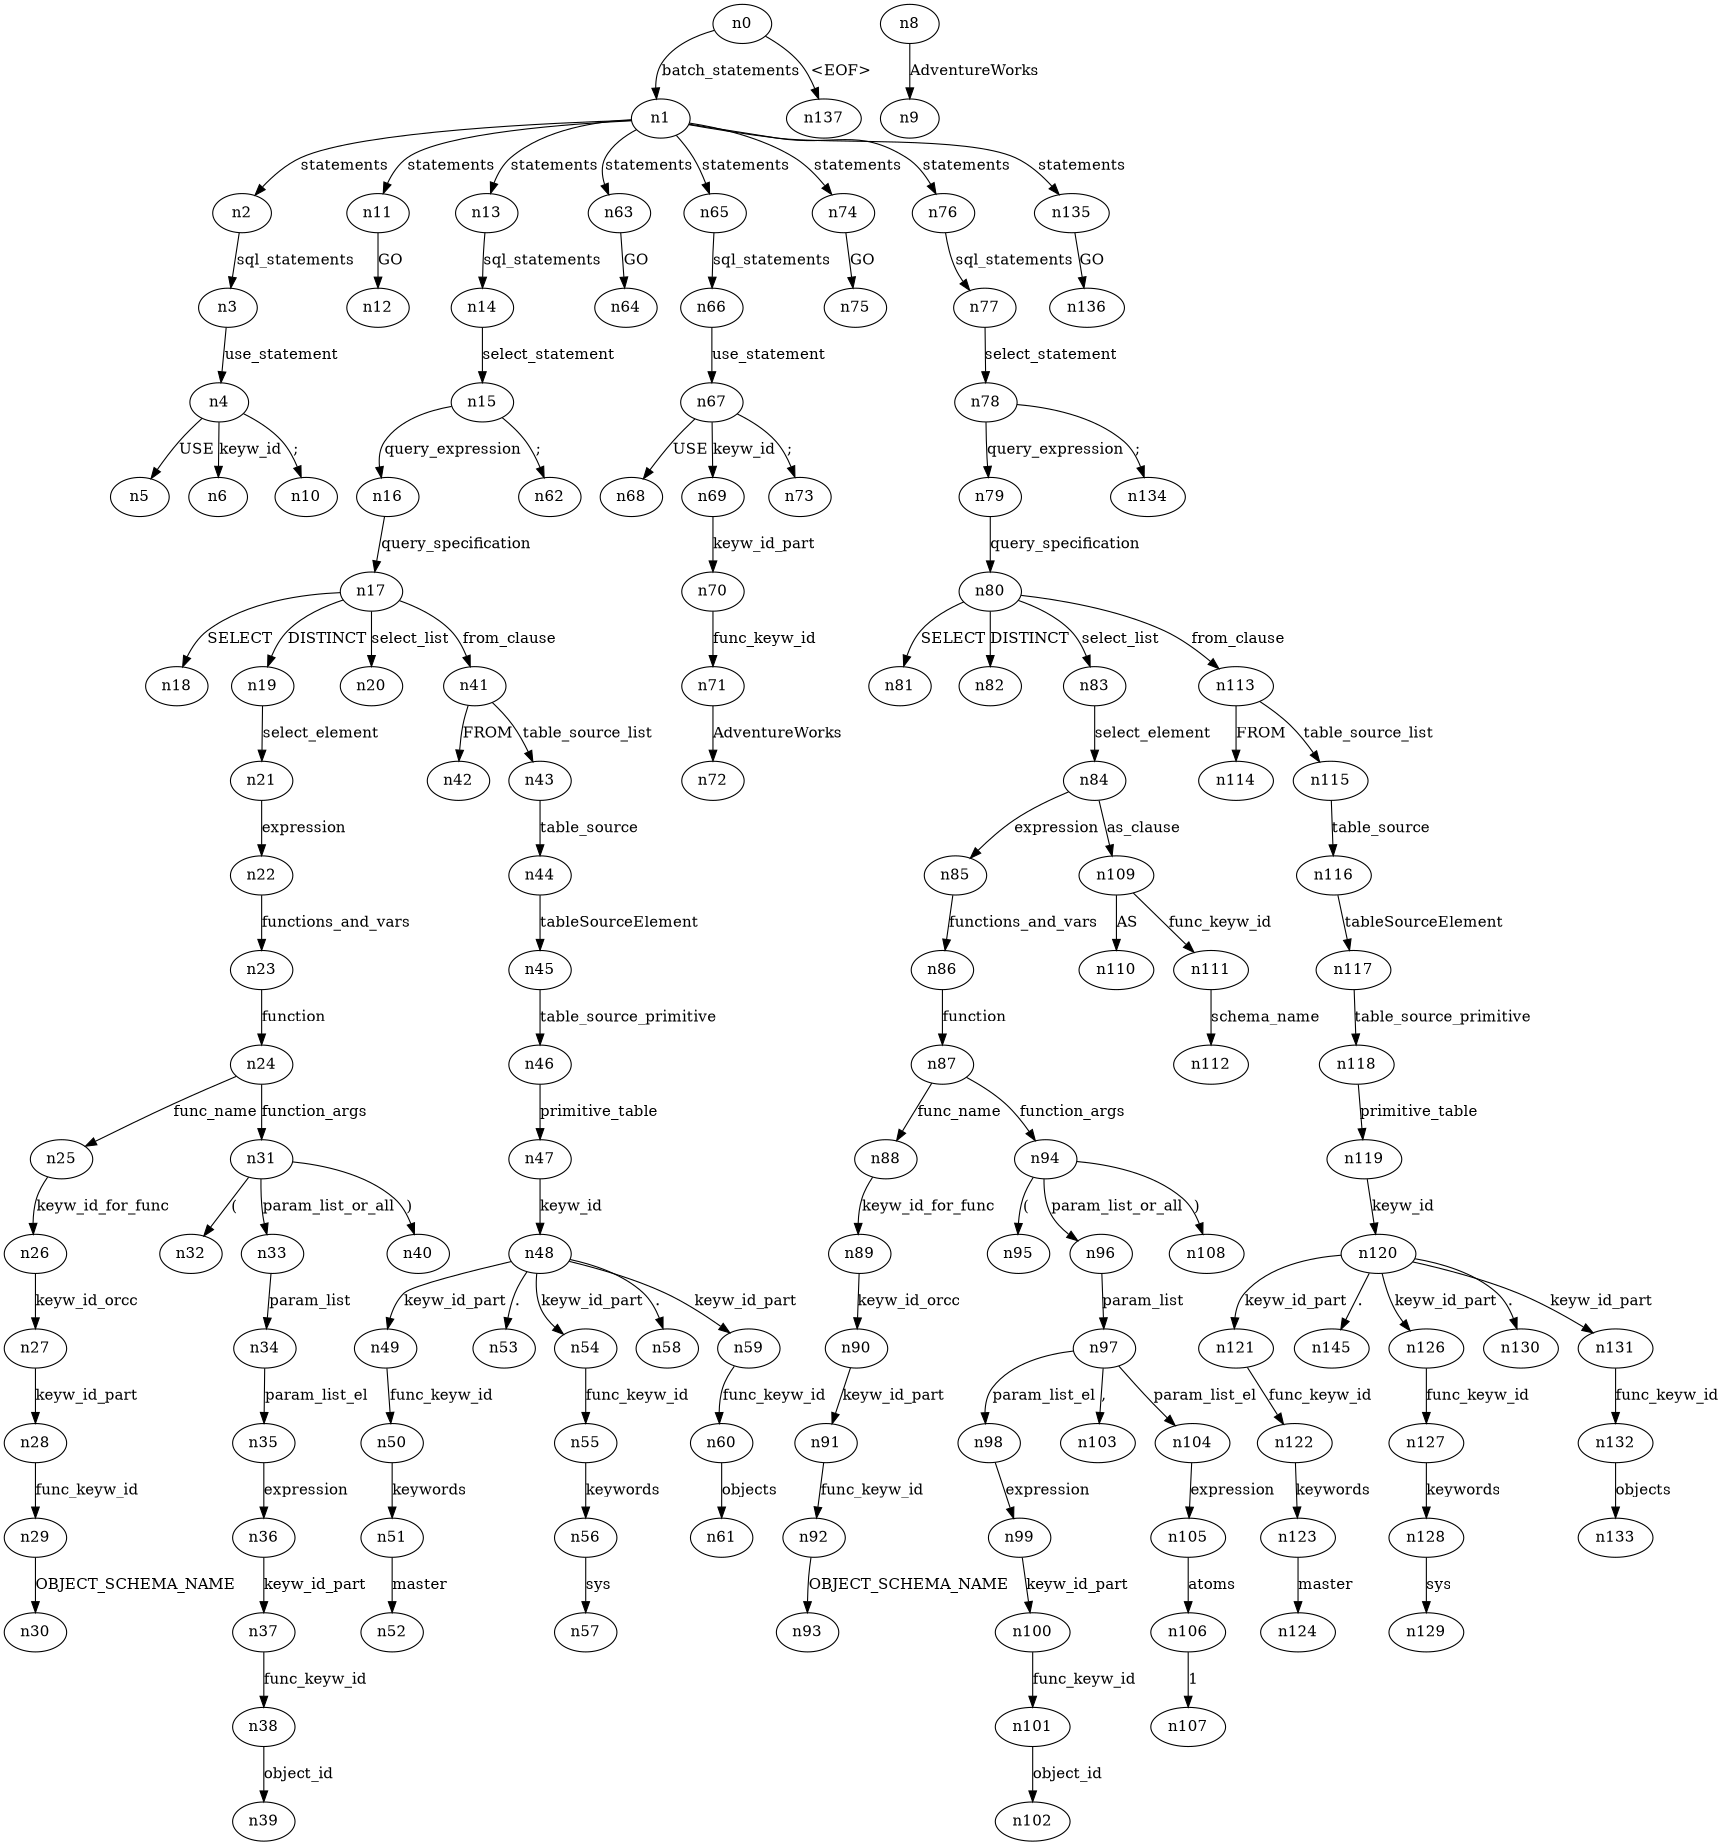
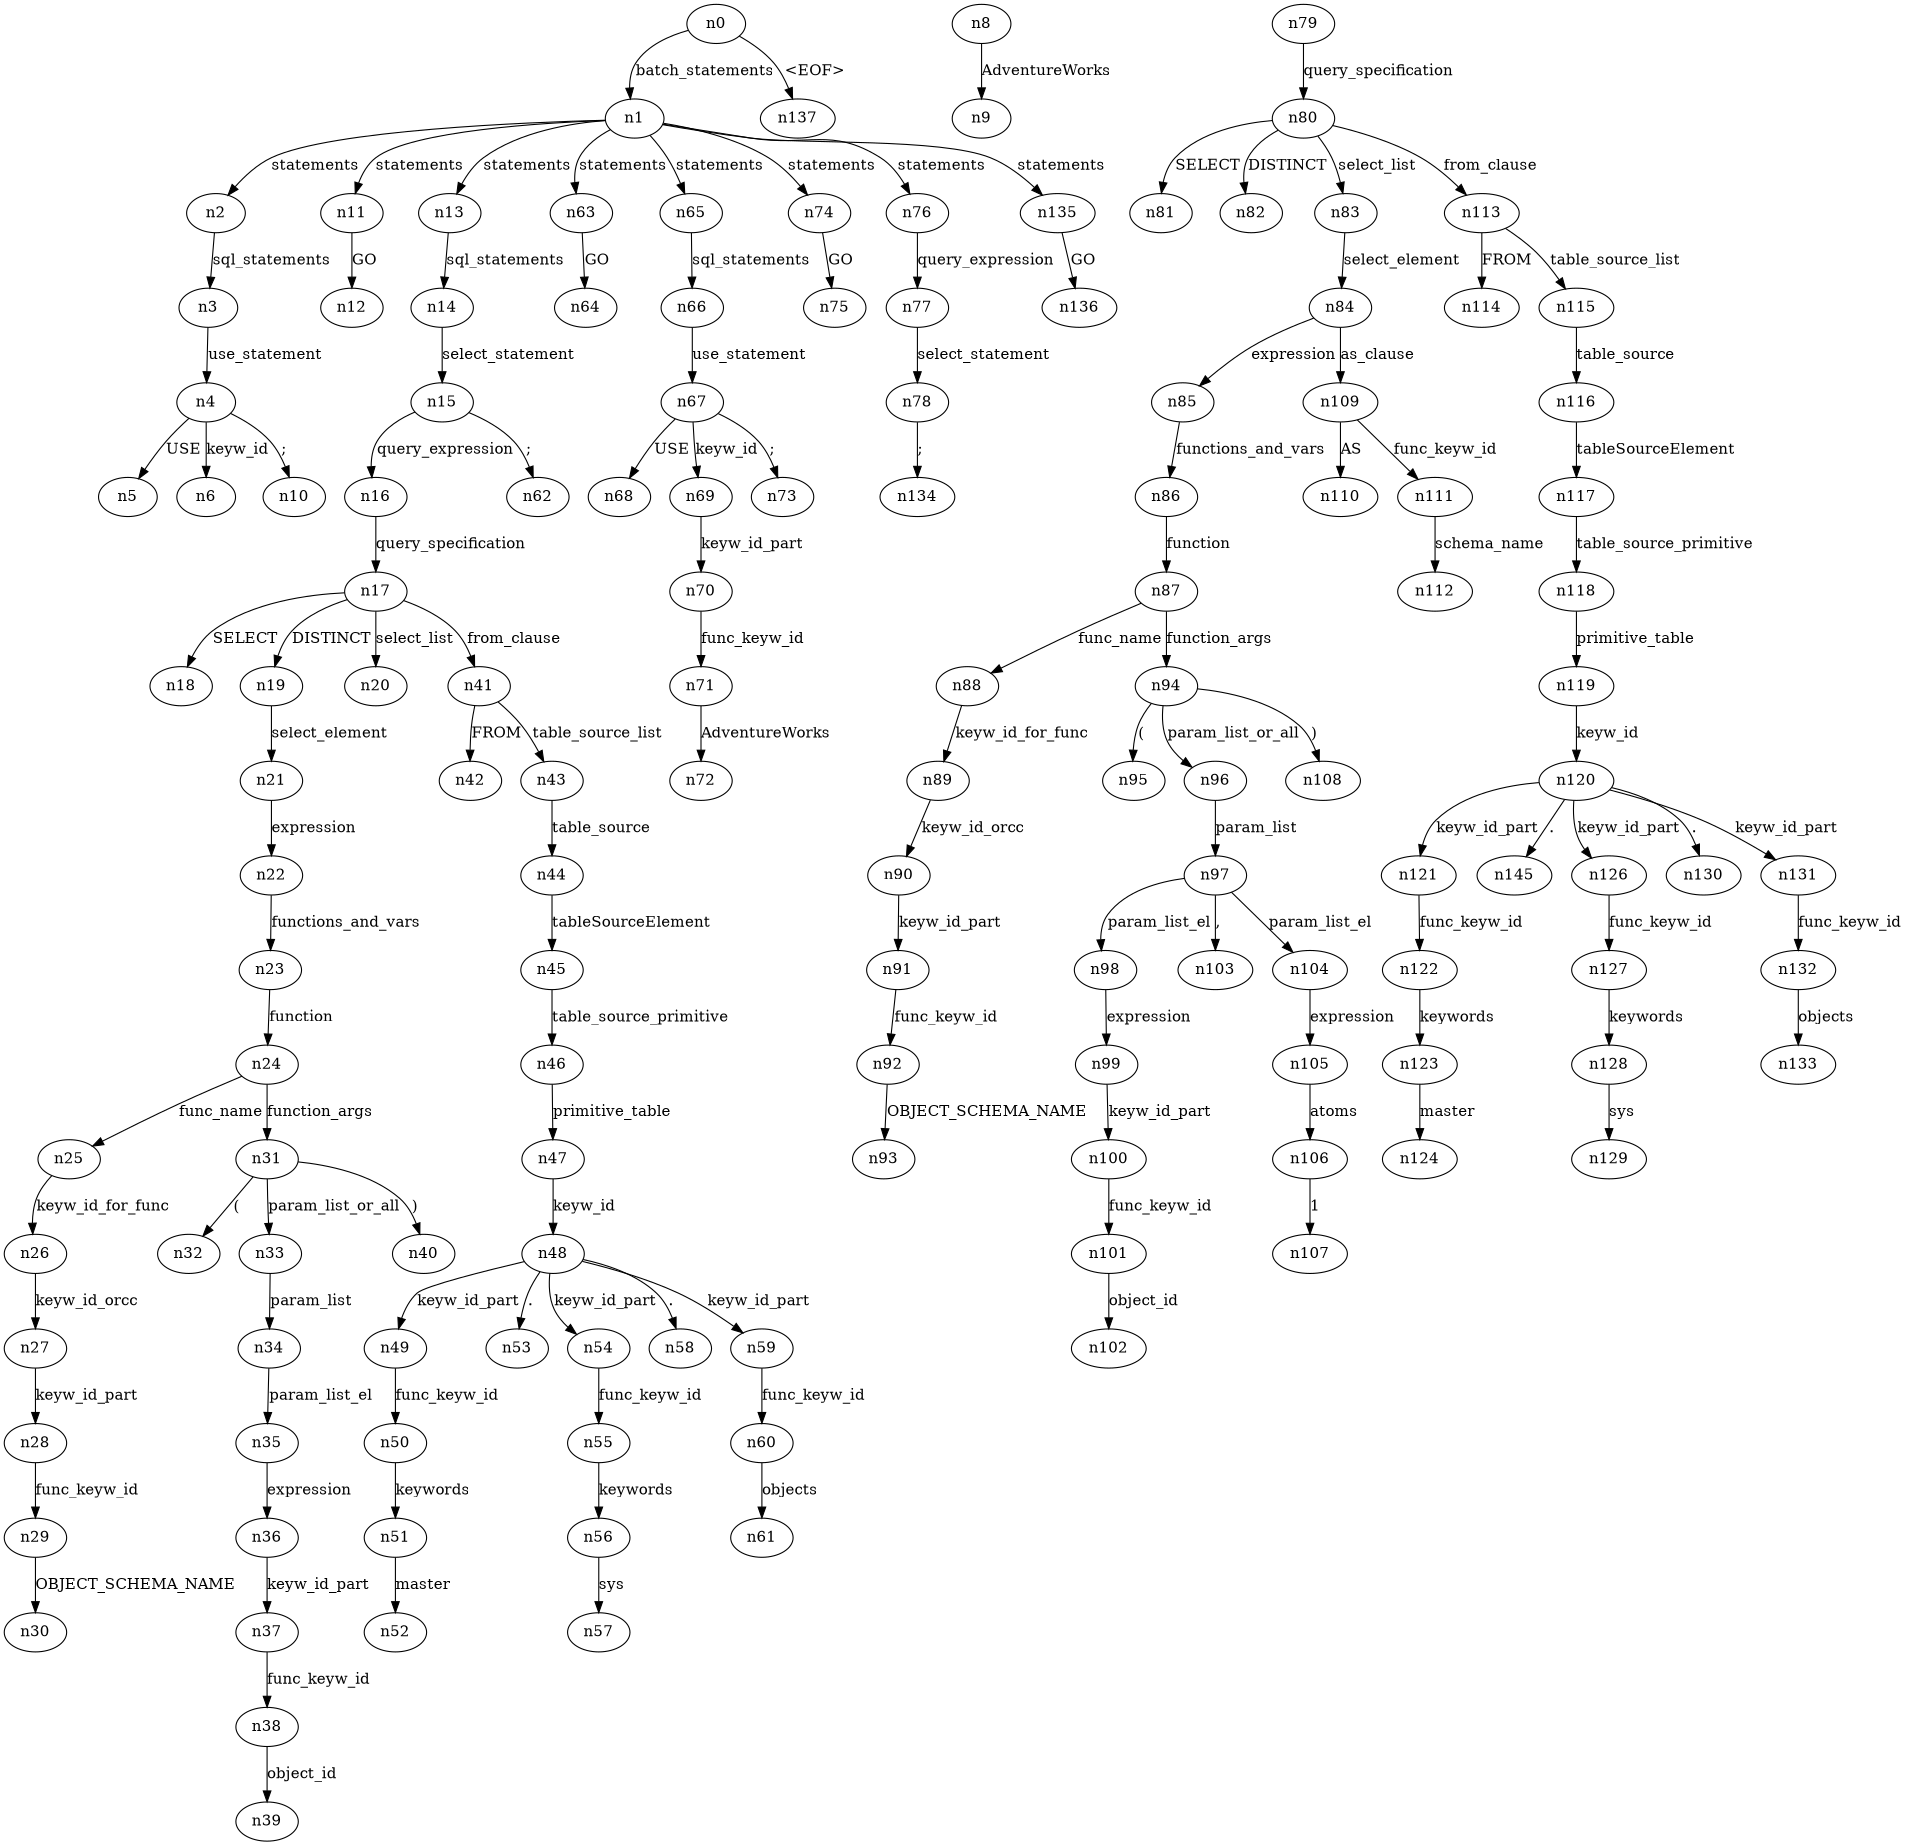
(1015, 260) -> (986, 260)
(986, 444) -> none
